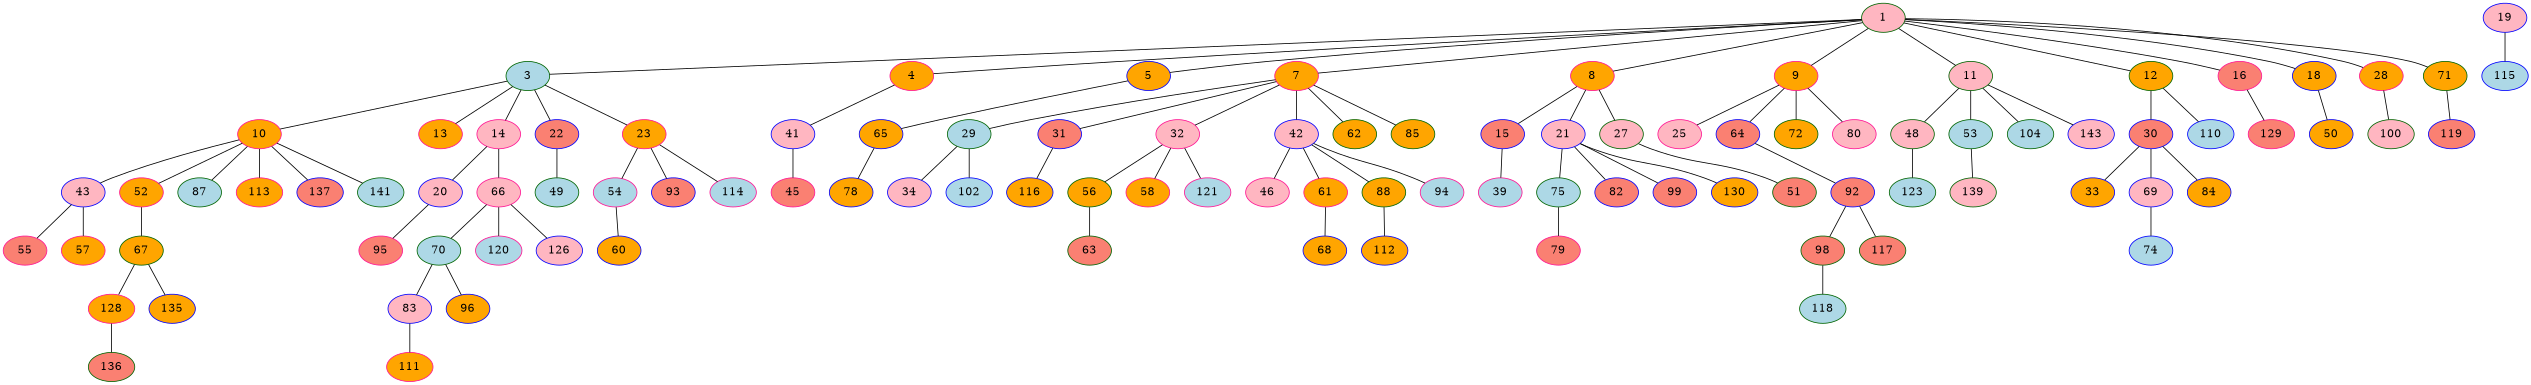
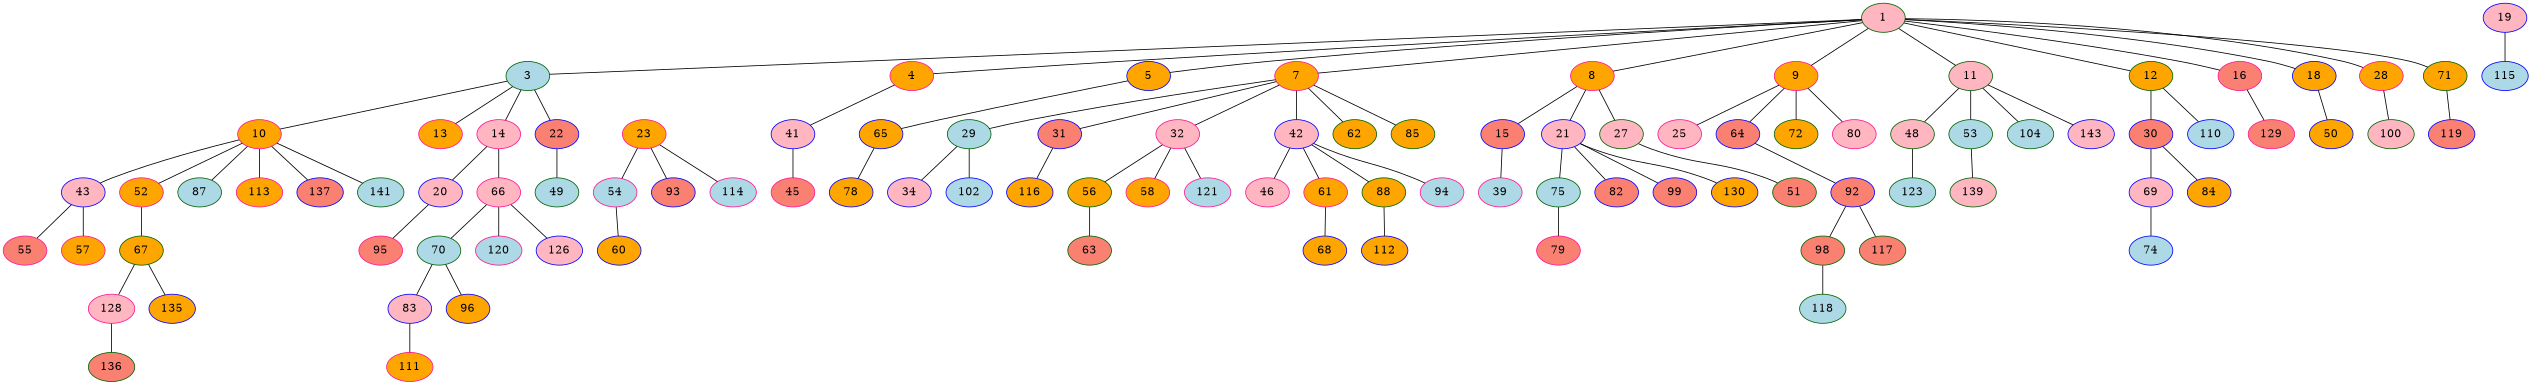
(586, 105) -> none
(2093, 192) -> none
(112, 309) -> (112, 309)
